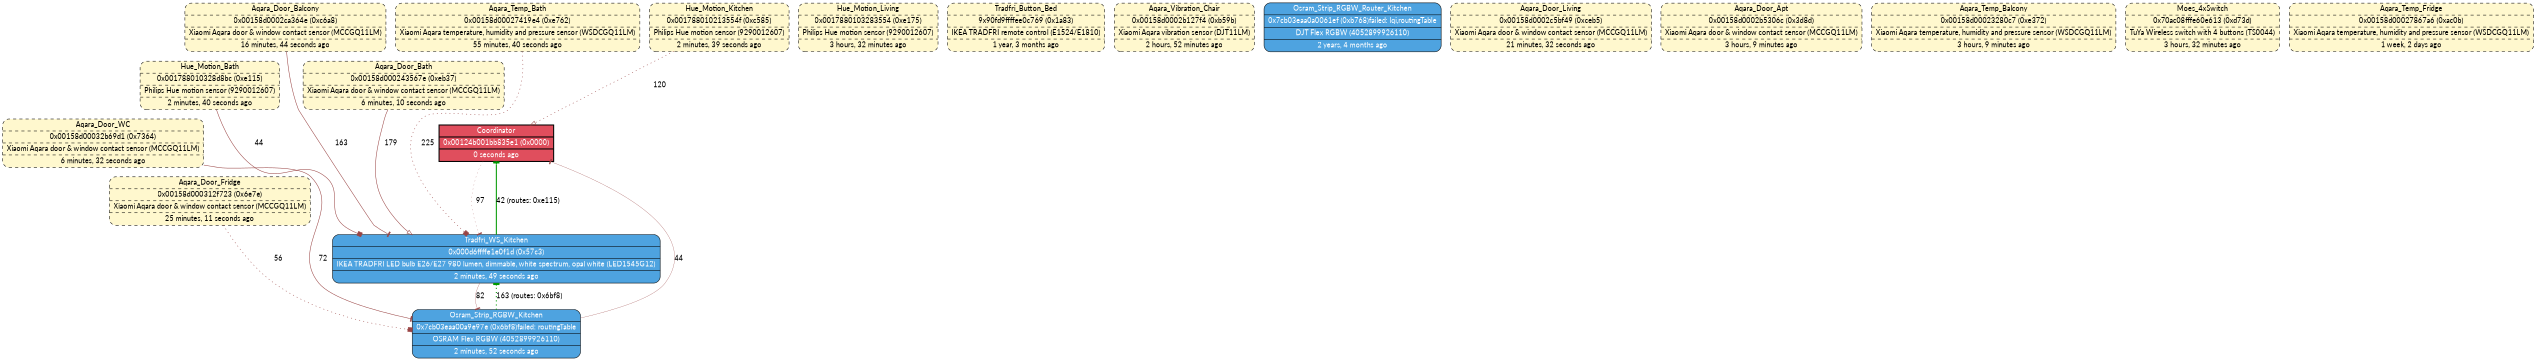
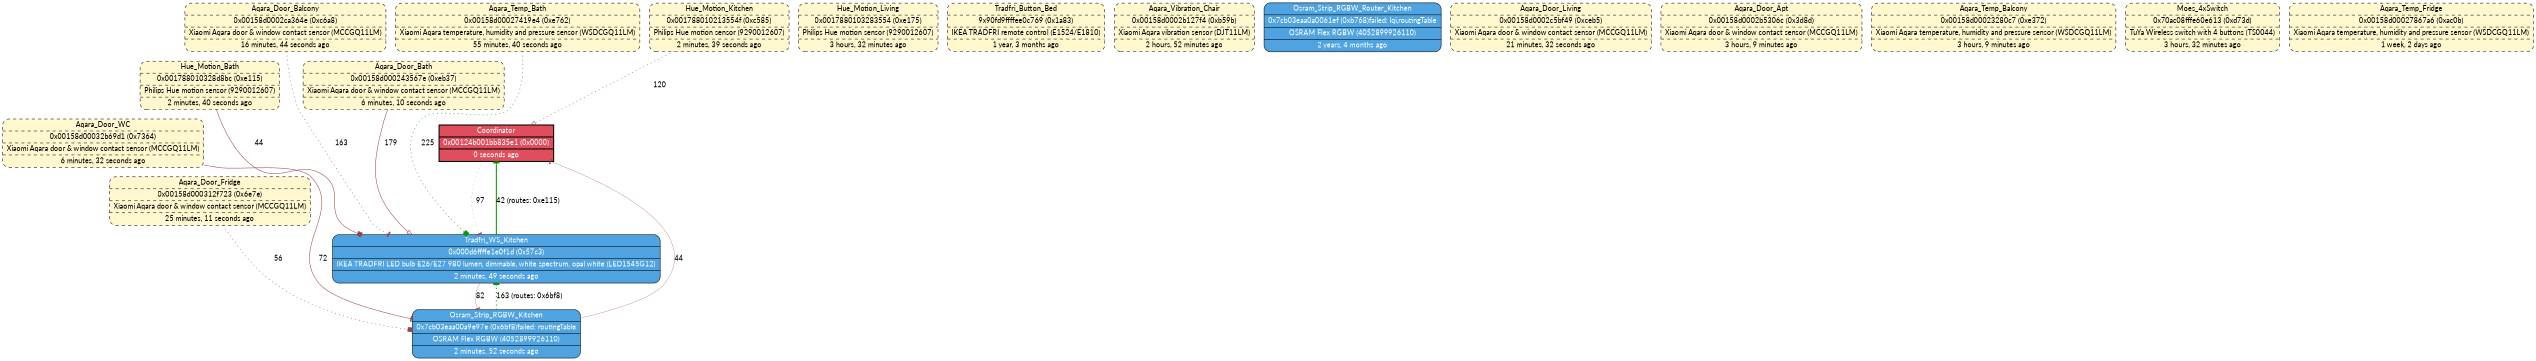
(1353, 33) -> (1353, 33)
(430, 115) -> (430, 115)
(324, 149) -> (324, 149)
